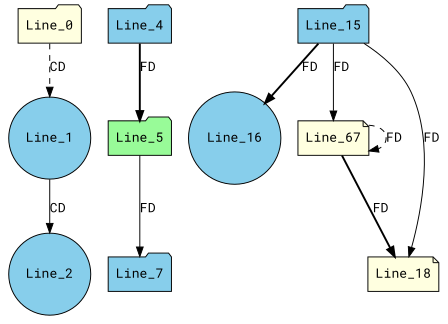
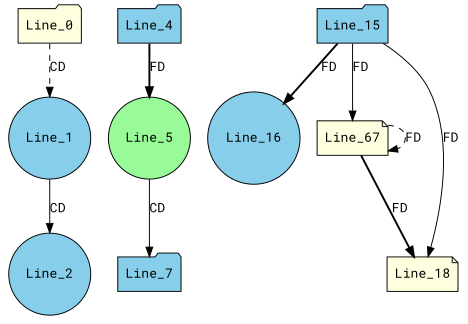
(140, 138) -> (149, 138)
(148, 209) -> (158, 209)
